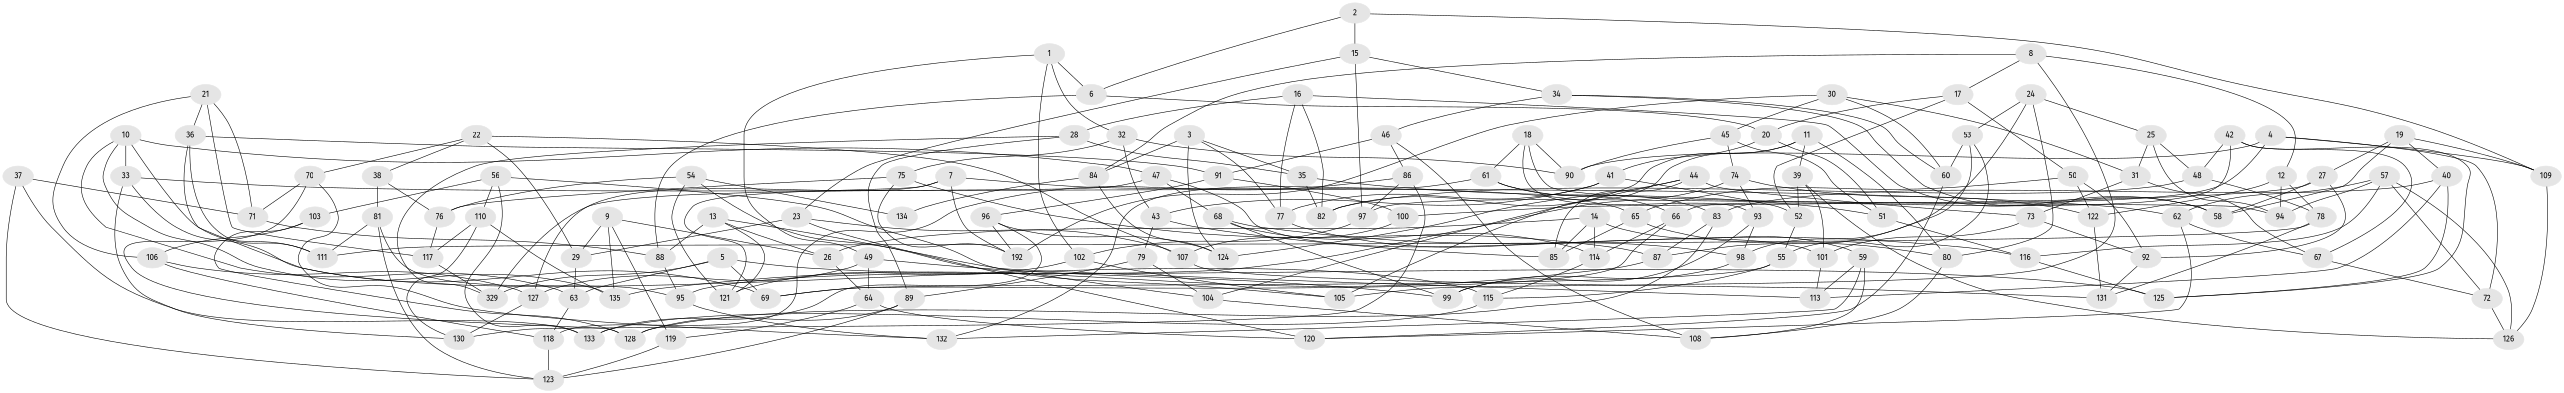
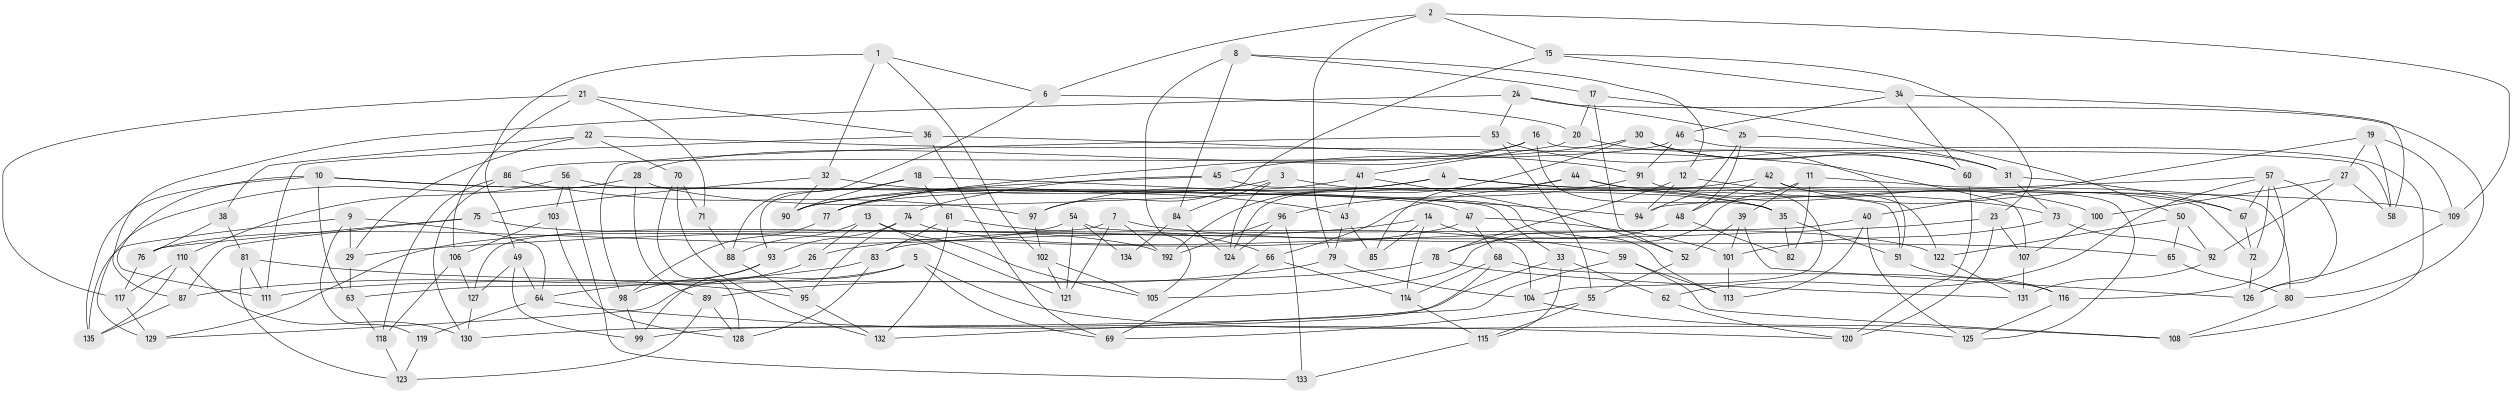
none -> (1314, 96)
(1318, 147) -> (1640, 202)
(18, 176) -> none
(684, 231) -> (458, 229)
(1599, 235) -> none
(2240, 240) -> (2256, 197)
(492, 299) -> (151, 339)
